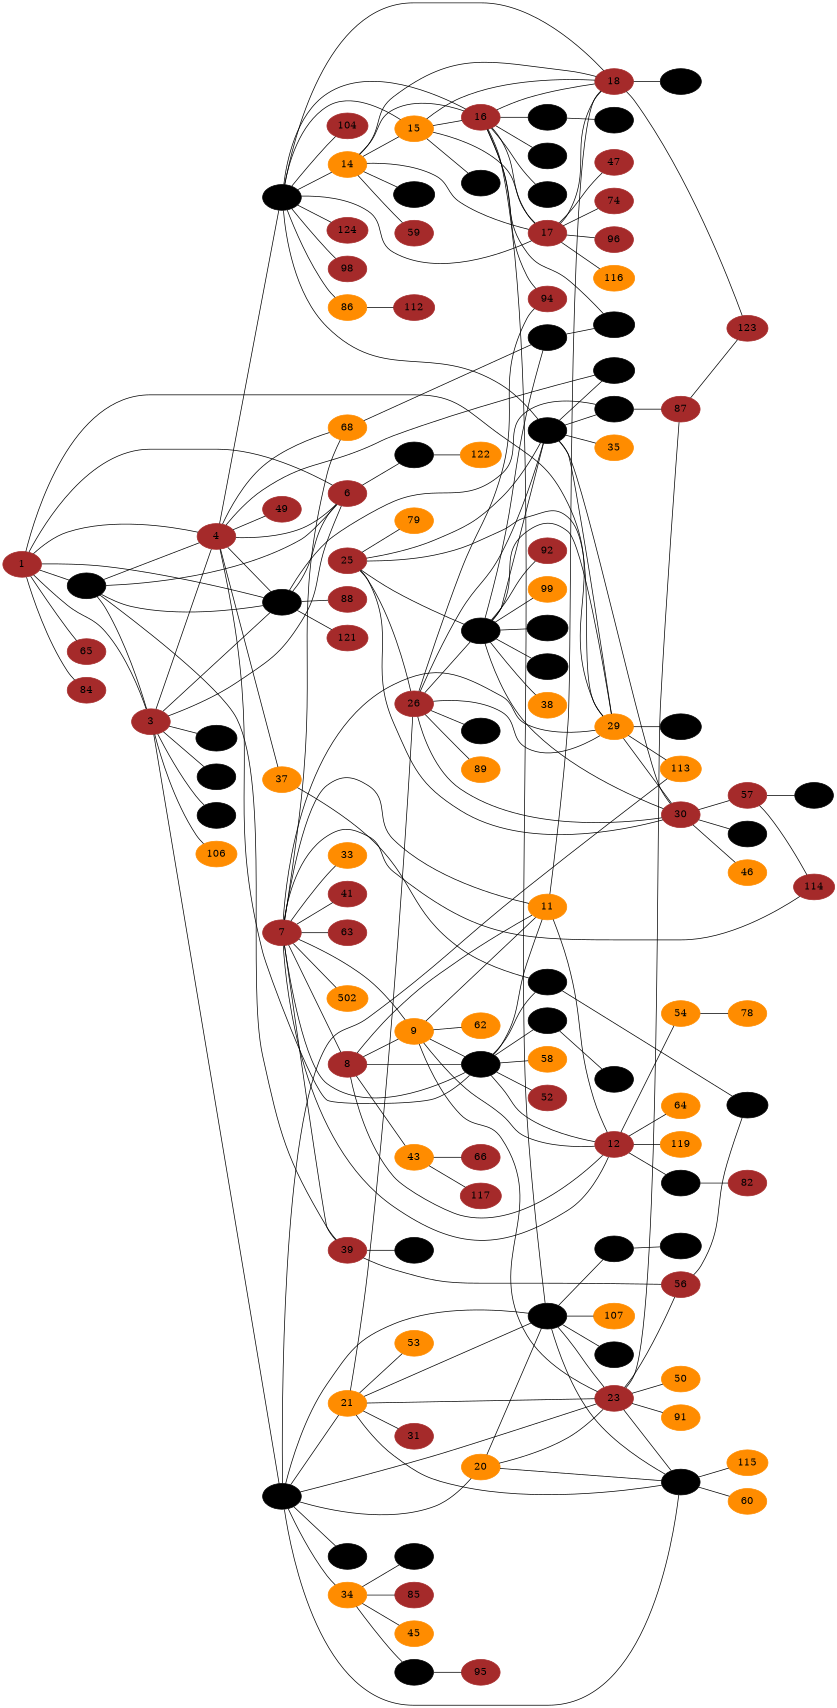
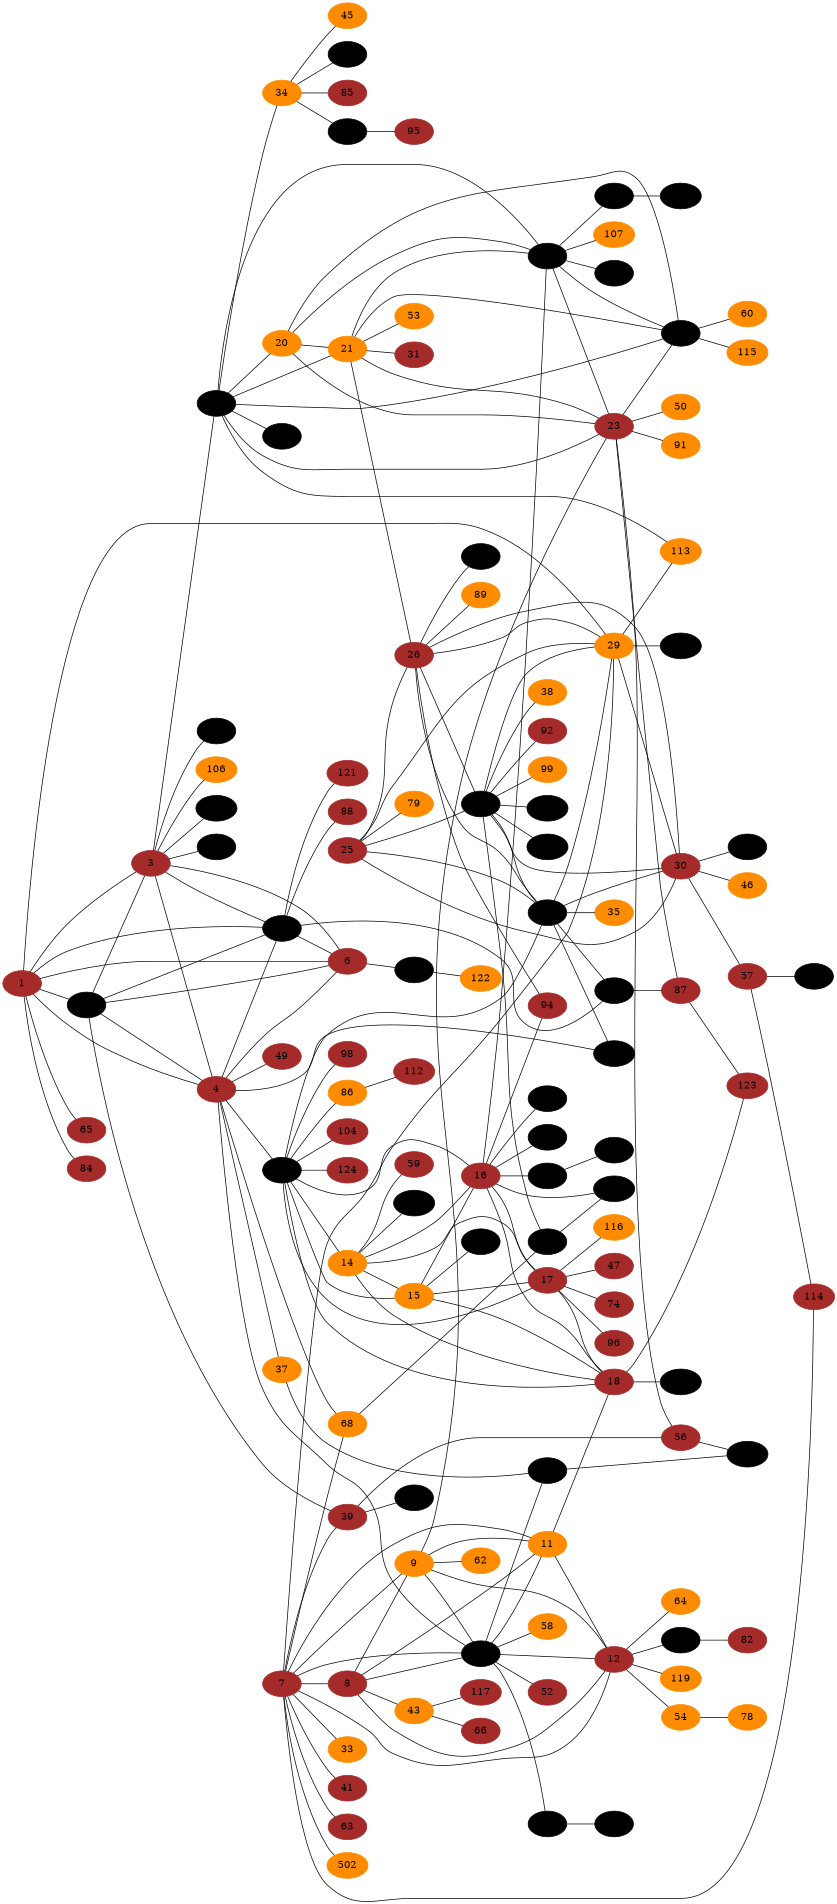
none -> (315, 346)
